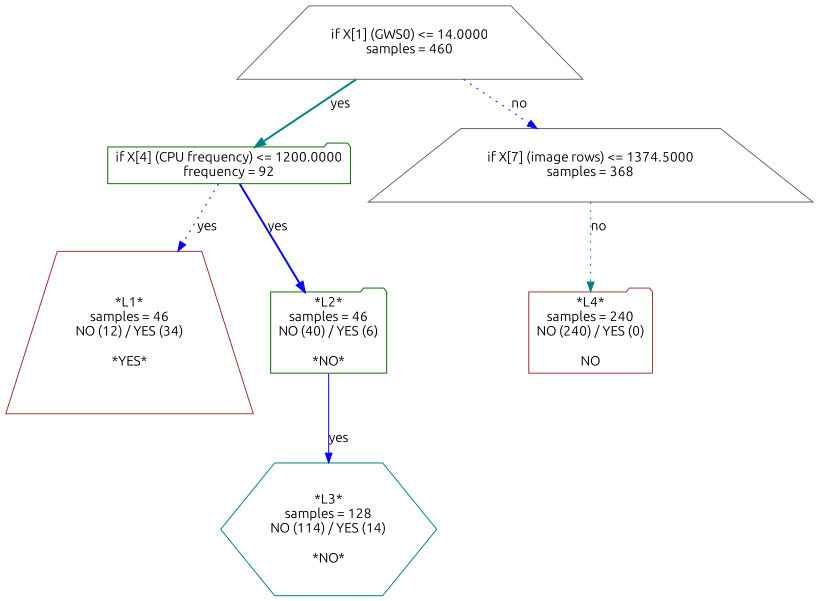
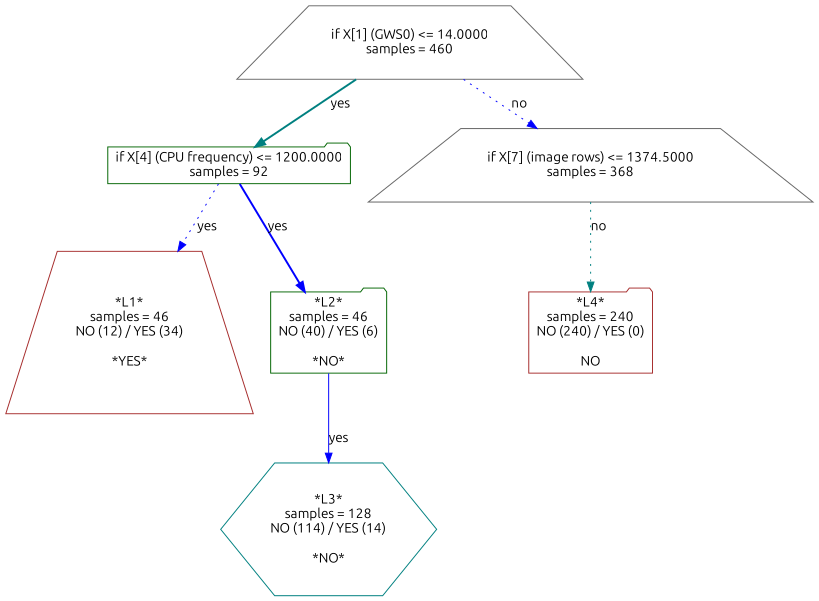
(229, 165) -> (229, 165)
